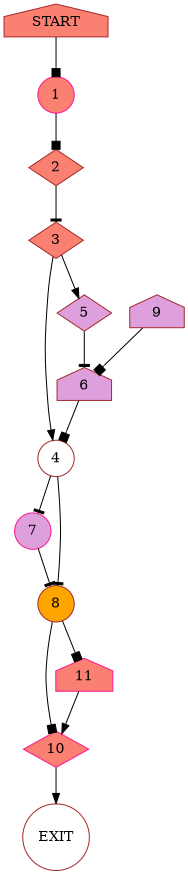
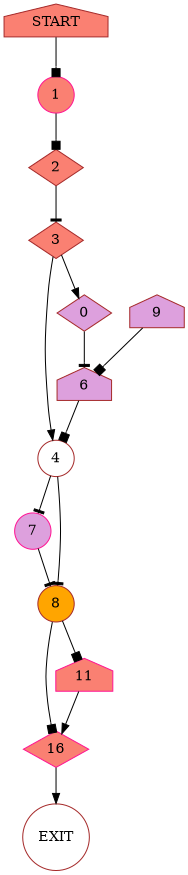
(84, 313) -> (84, 313)
(56, 749) -> (56, 749)
